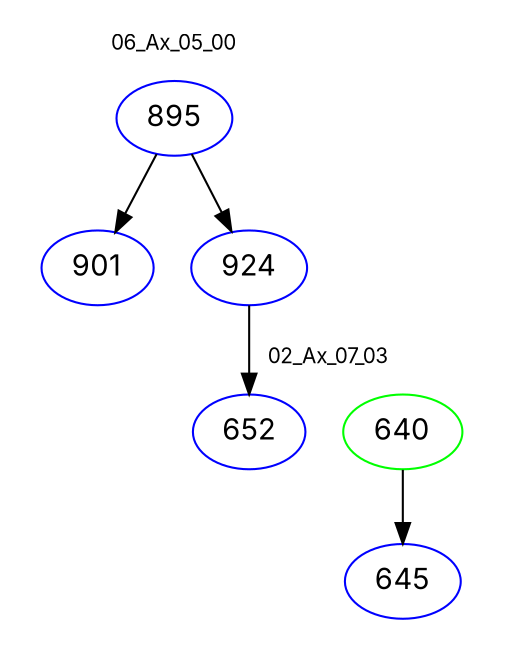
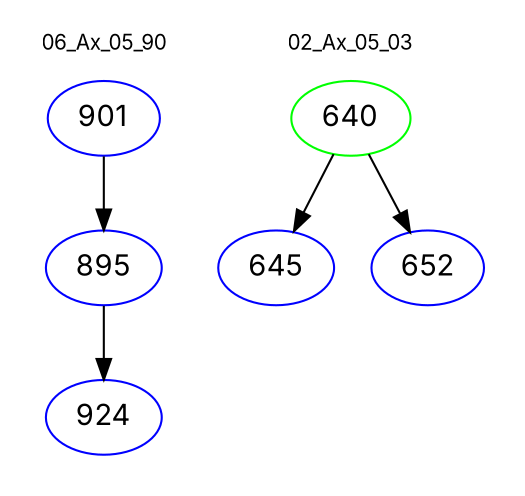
(174, 45) -> (105, 45)
(141, 184) -> (104, 183)
(249, 351) -> (384, 184)
(328, 358) -> (351, 45)
